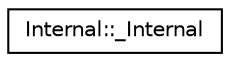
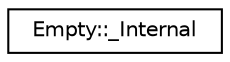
(115, 31) -> (115, 31)
